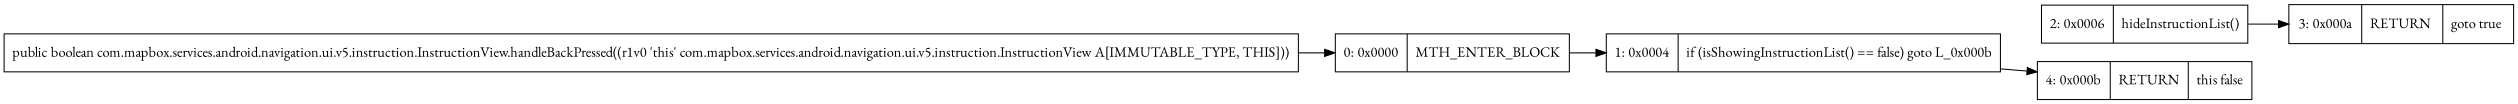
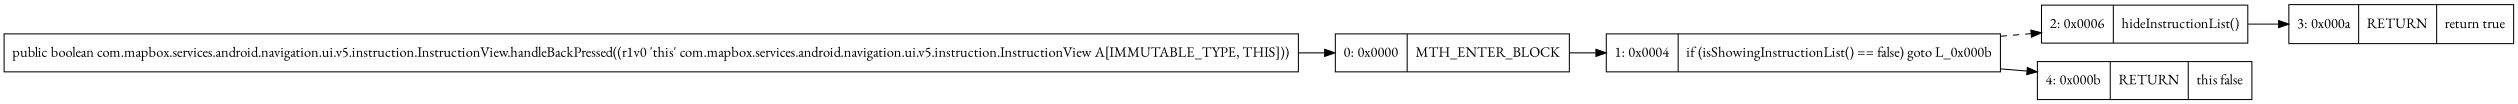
(2476, 24) -> (2475, 24)
none -> (2016, 35)
